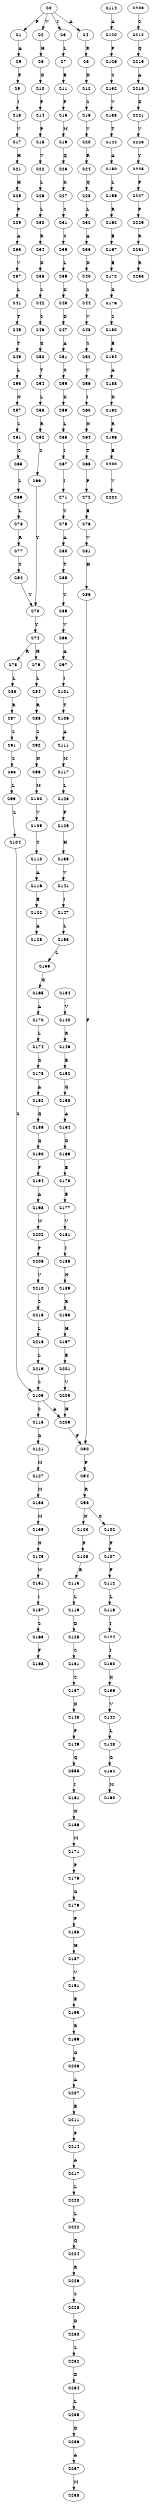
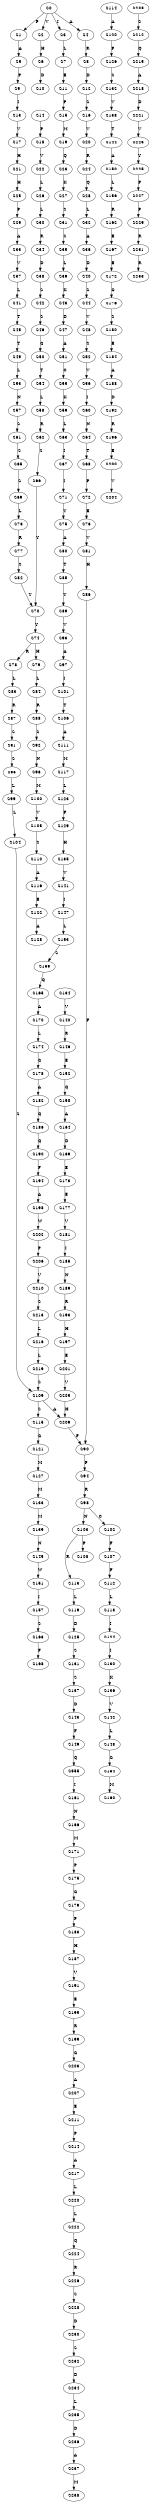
(40, 101) -> none
(79, 1569) -> (66, 1554)
